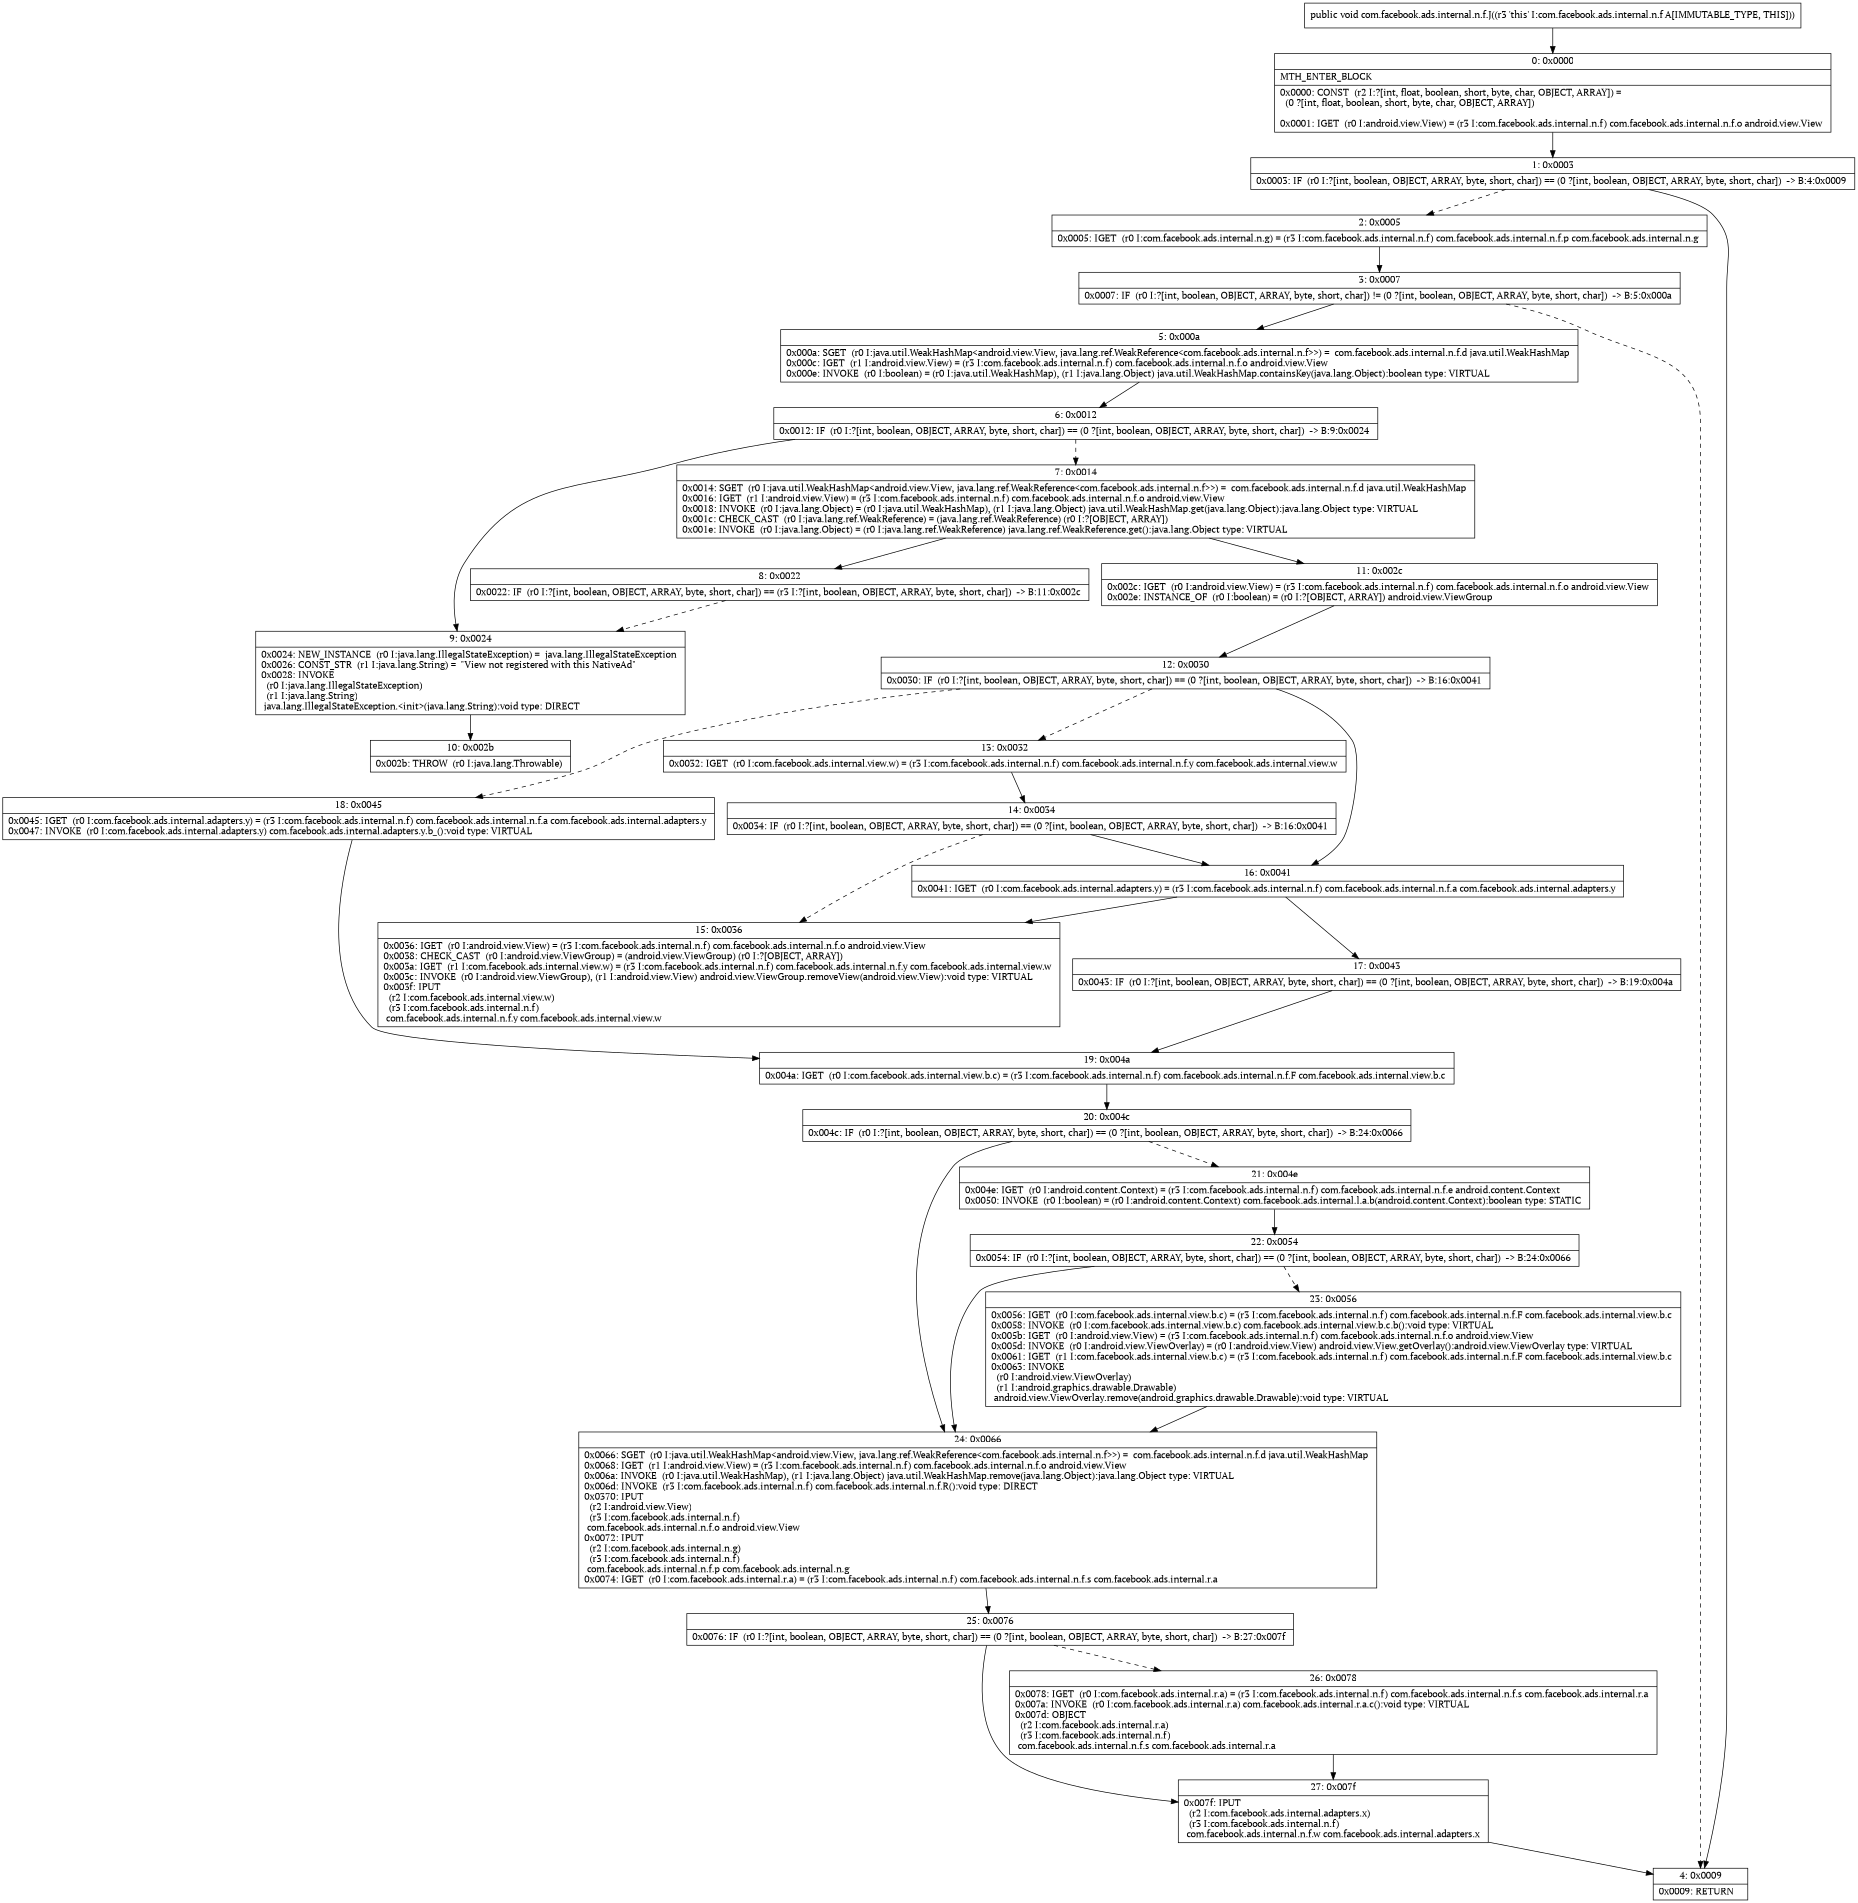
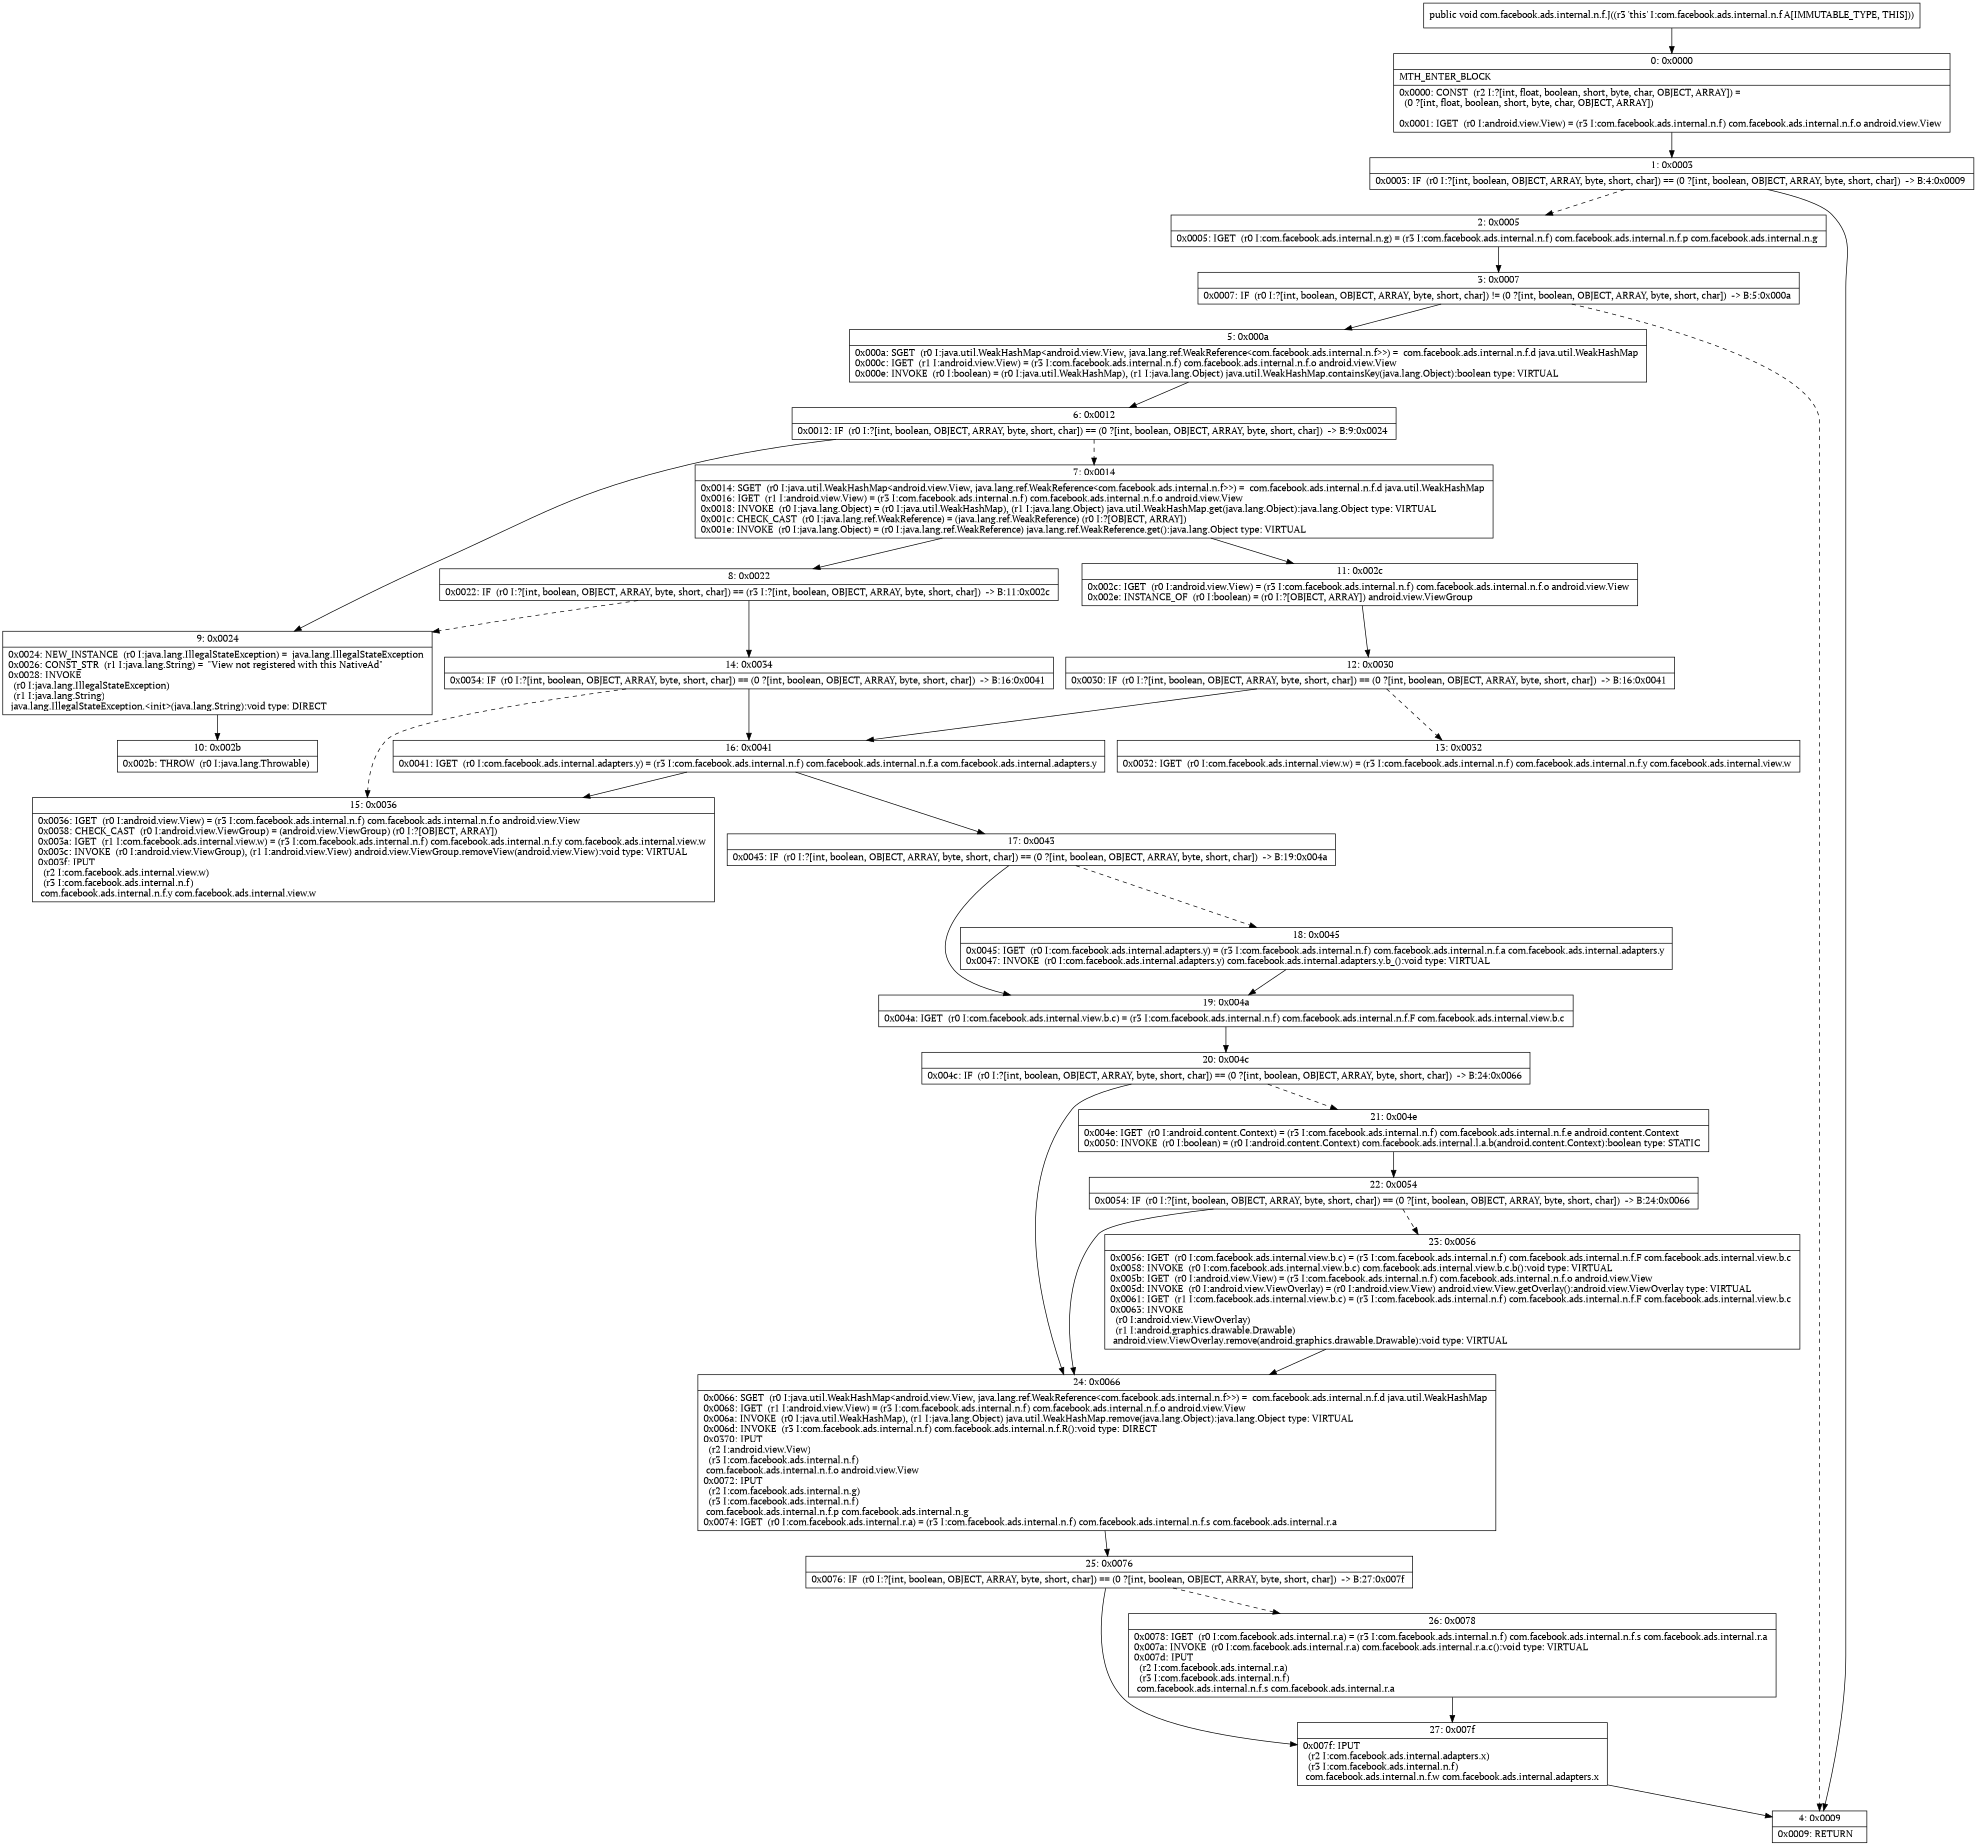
(717, 726) -> (1163, 895)
(1017, 784) -> (749, 625)
(1053, 1715) -> (1167, 1658)
